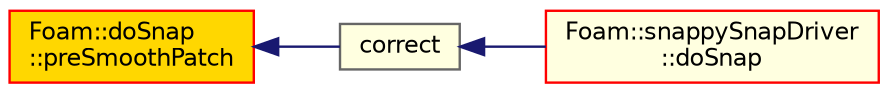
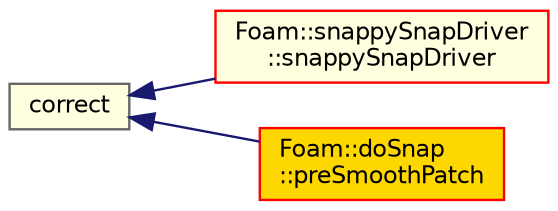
(309, 47) -> (206, 132)
(712, 47) -> (382, 47)
